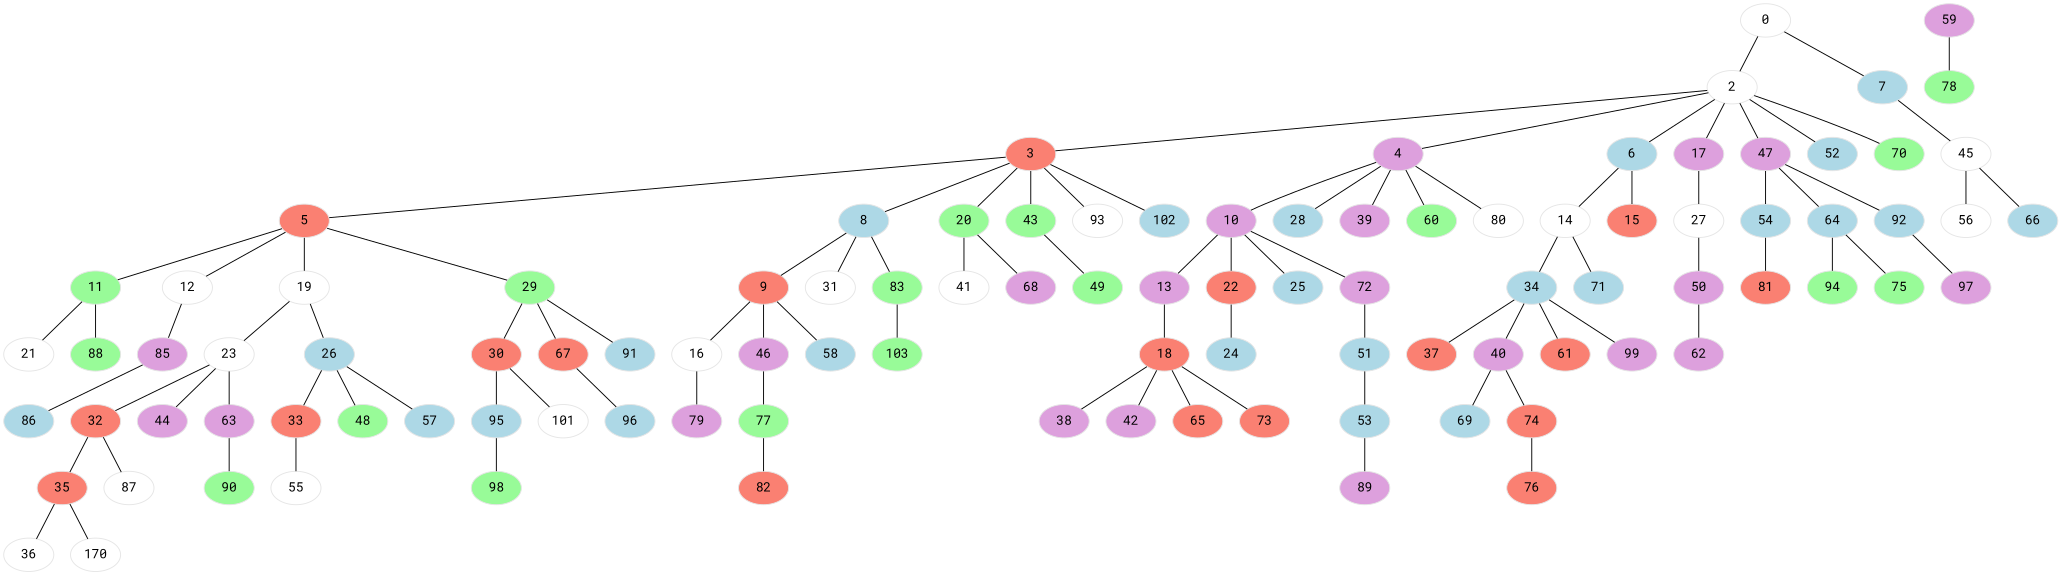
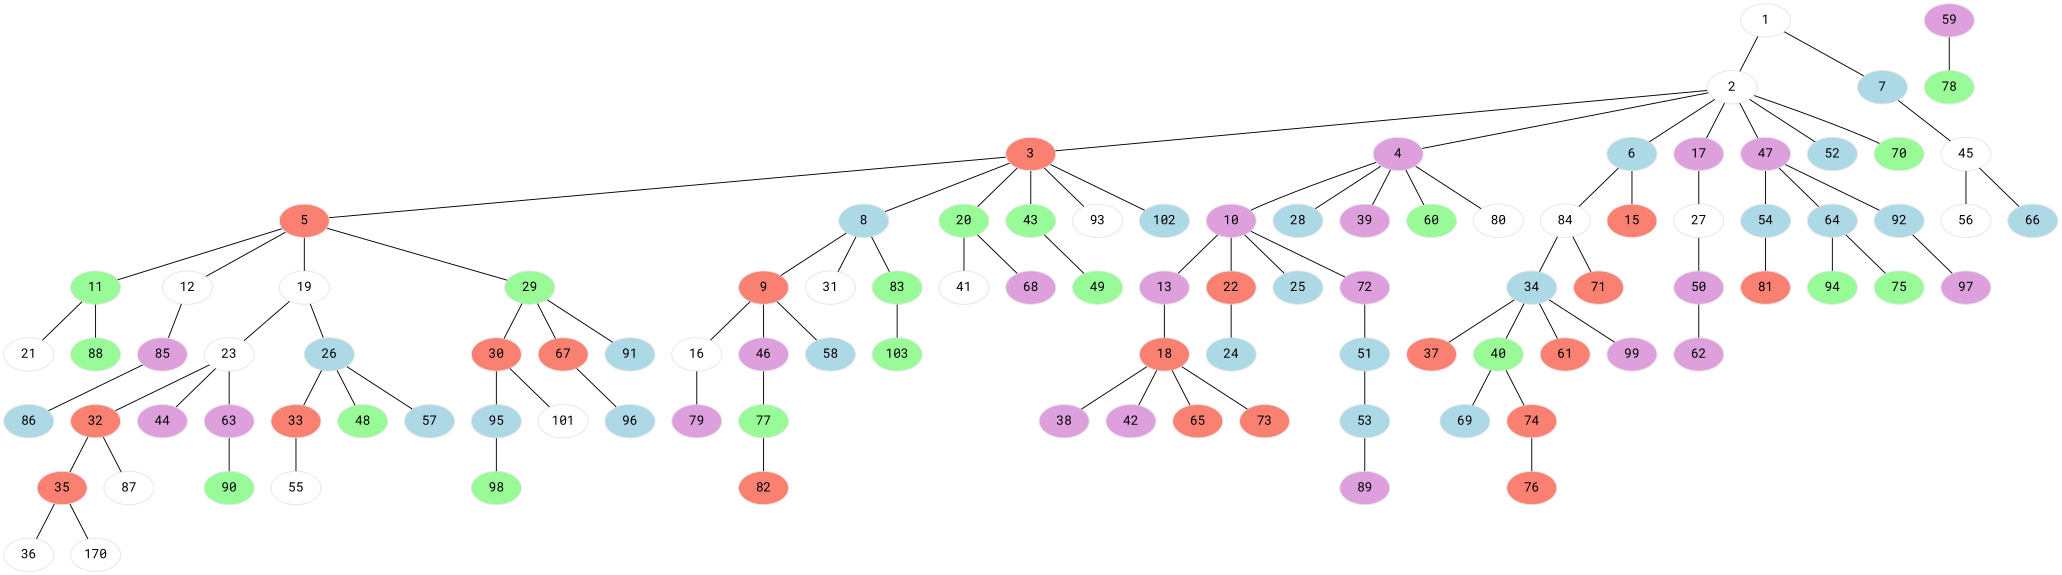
(1766, 20) -> (1766, 20)
(1565, 221) -> (1565, 221)
(1599, 288) -> (1599, 288)
(1498, 354) -> (1498, 354)
